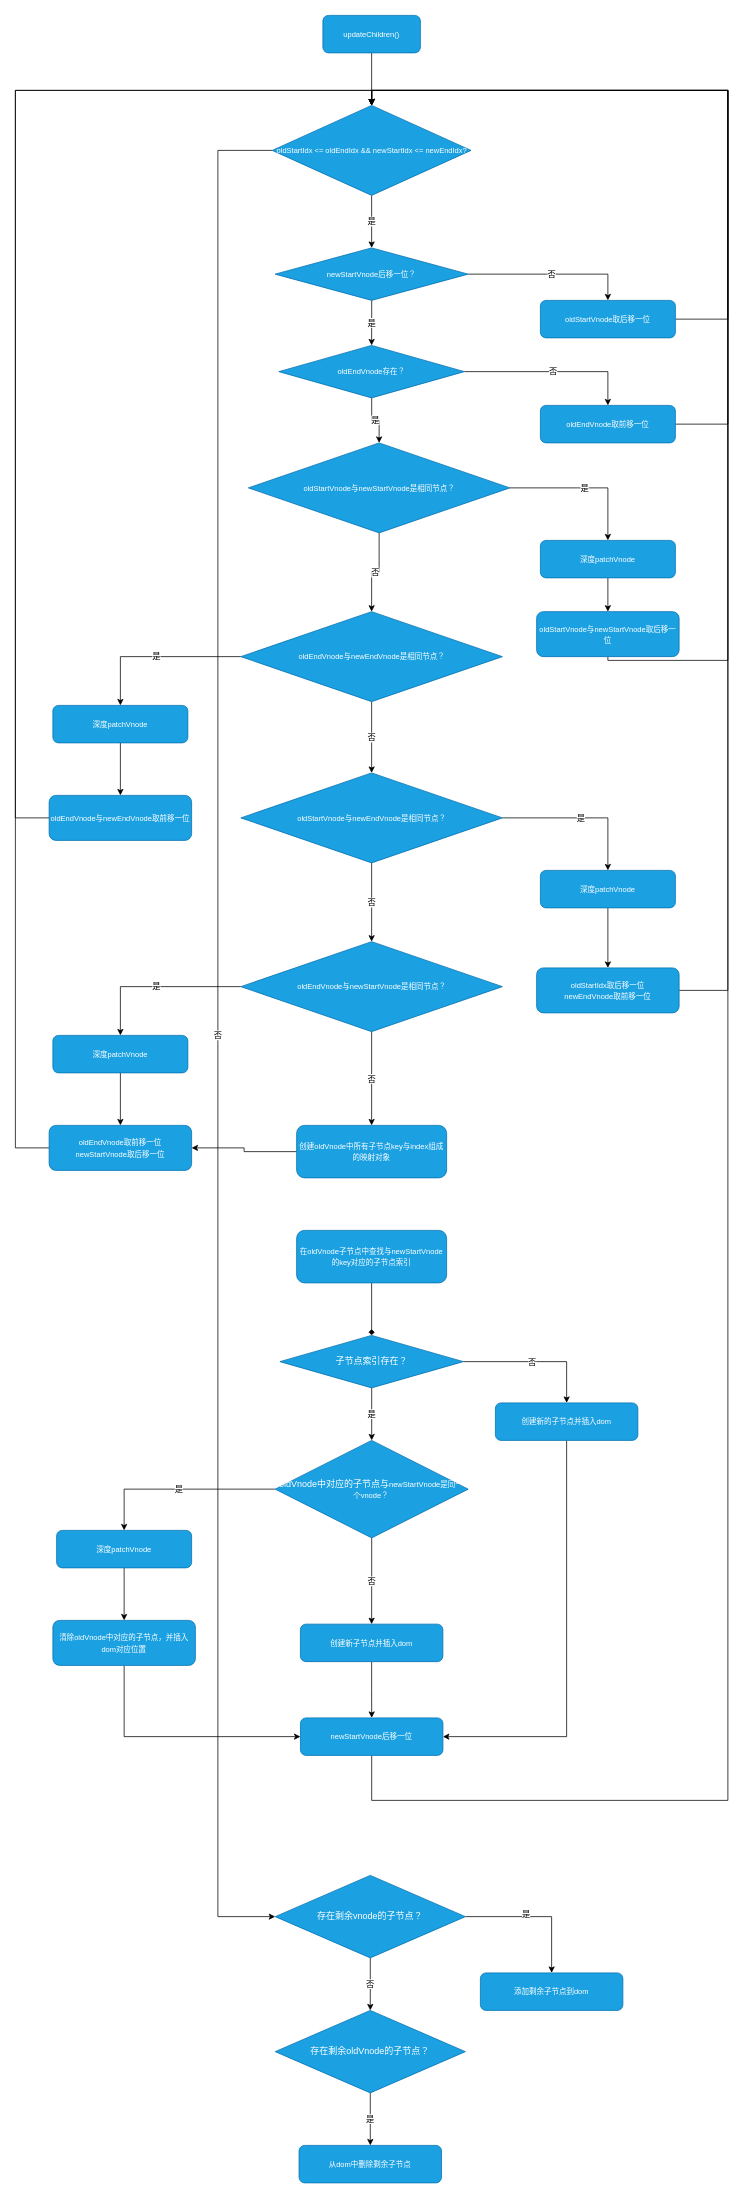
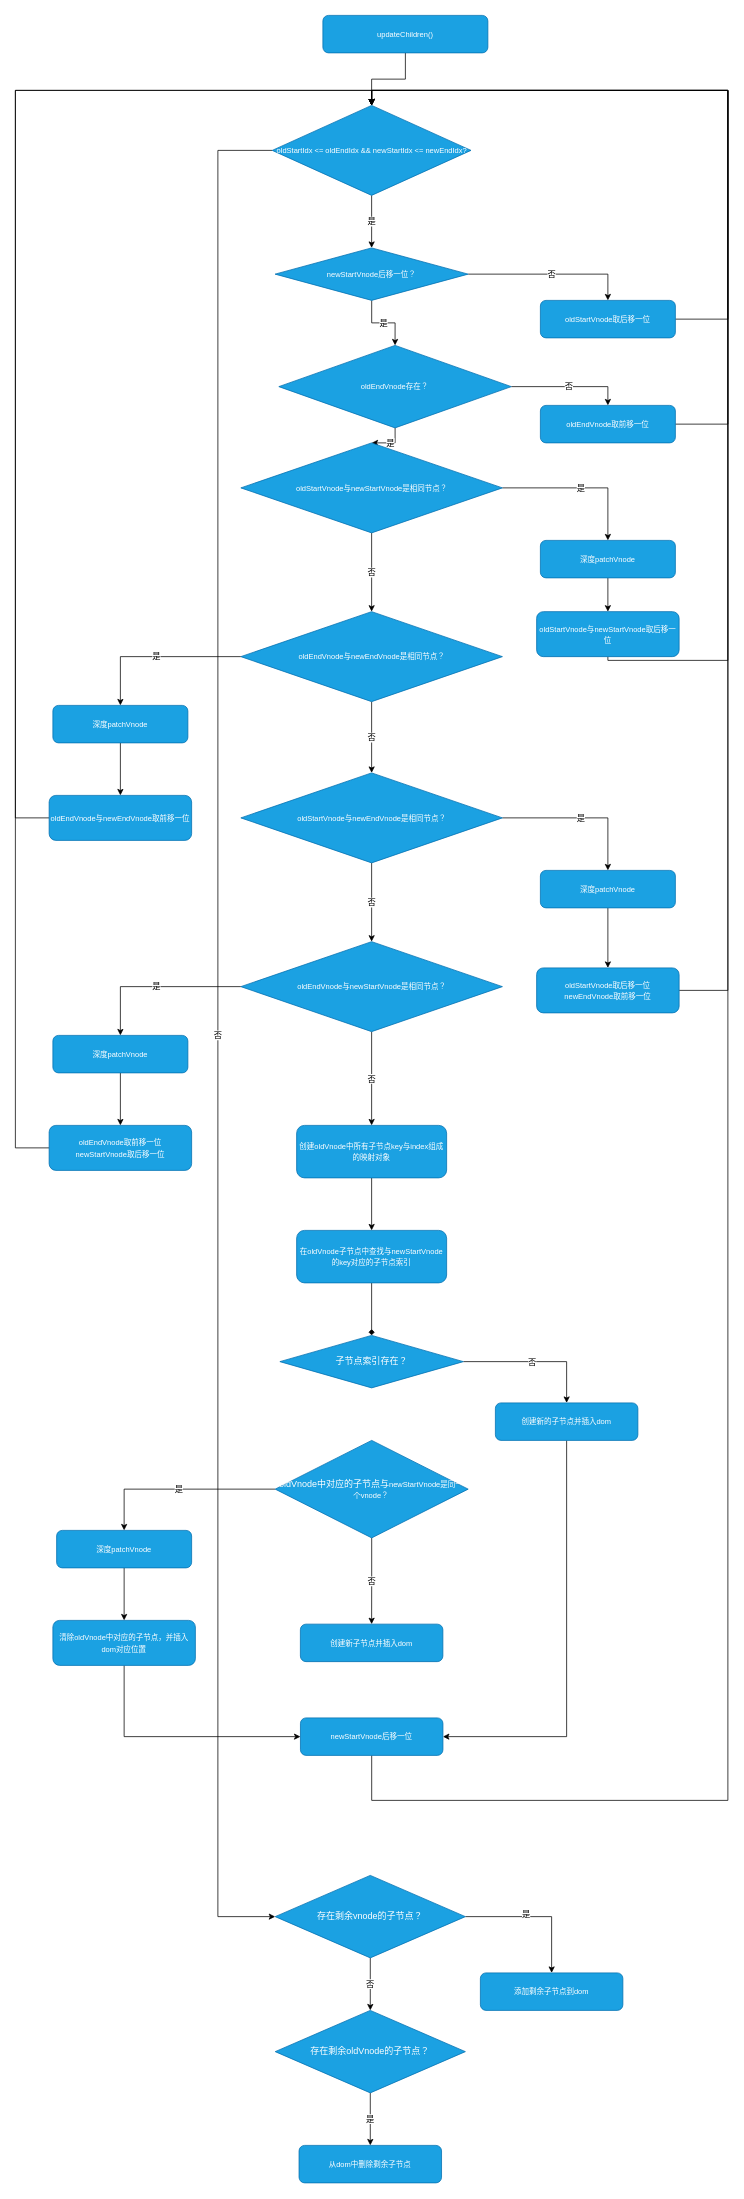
(372, 34) -> (405, 34)
(372, 372) -> (395, 387)
(379, 488) -> (372, 488)
(608, 990) -> (608, 990)
(269, 1152) -> (372, 1201)
(372, 1411) -> none
(372, 1687) -> none
